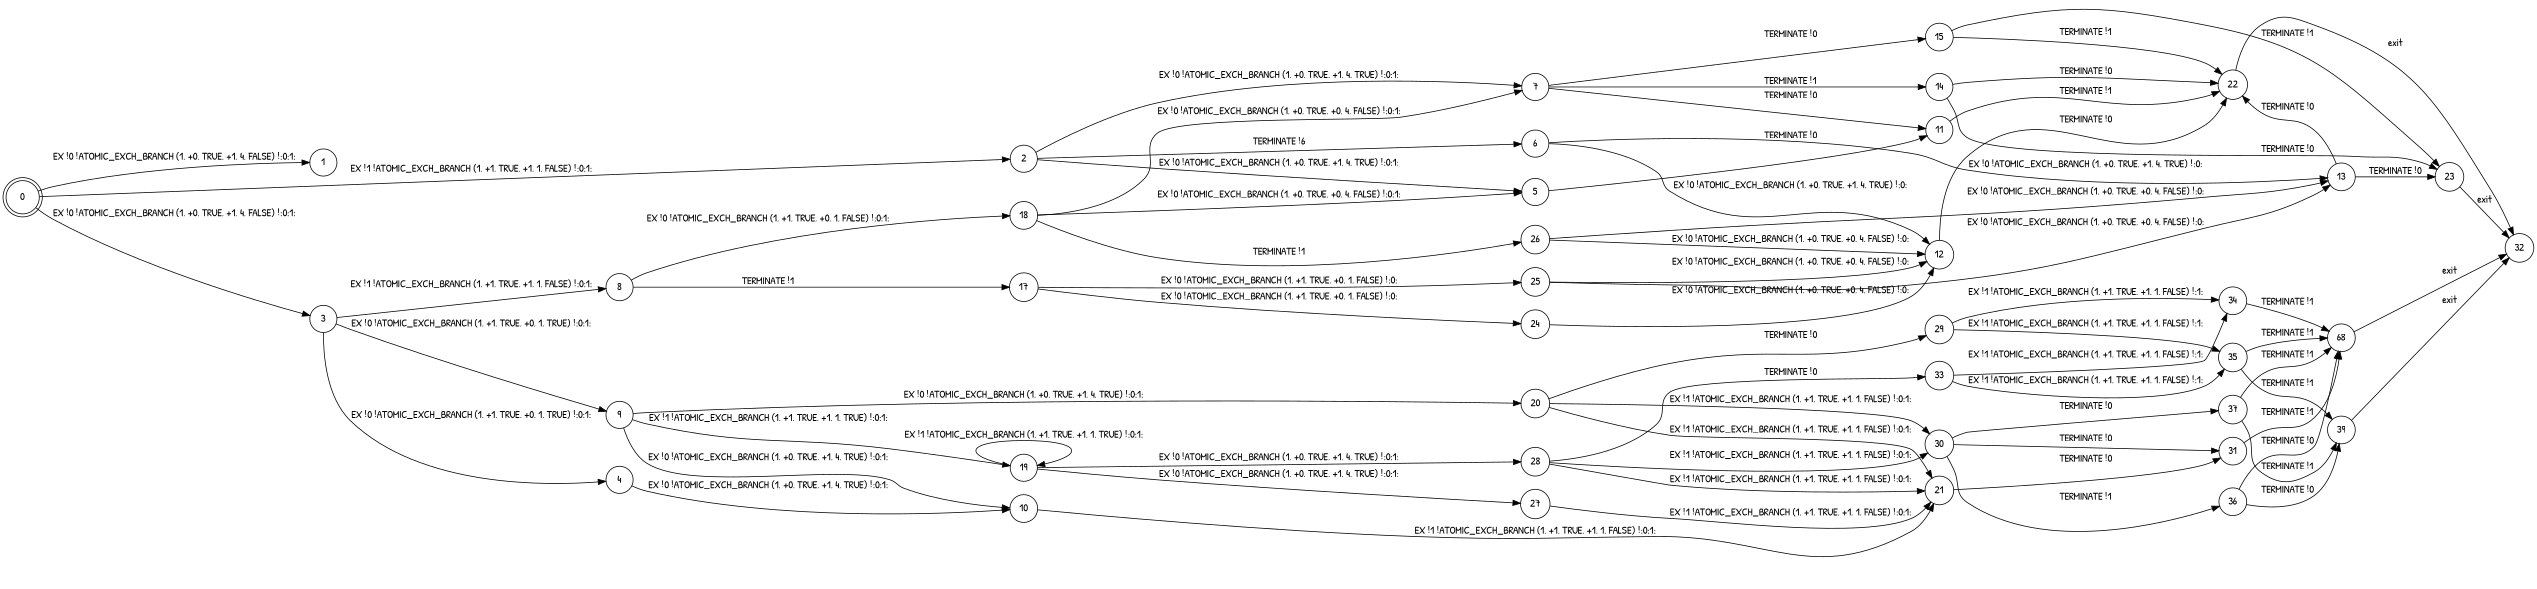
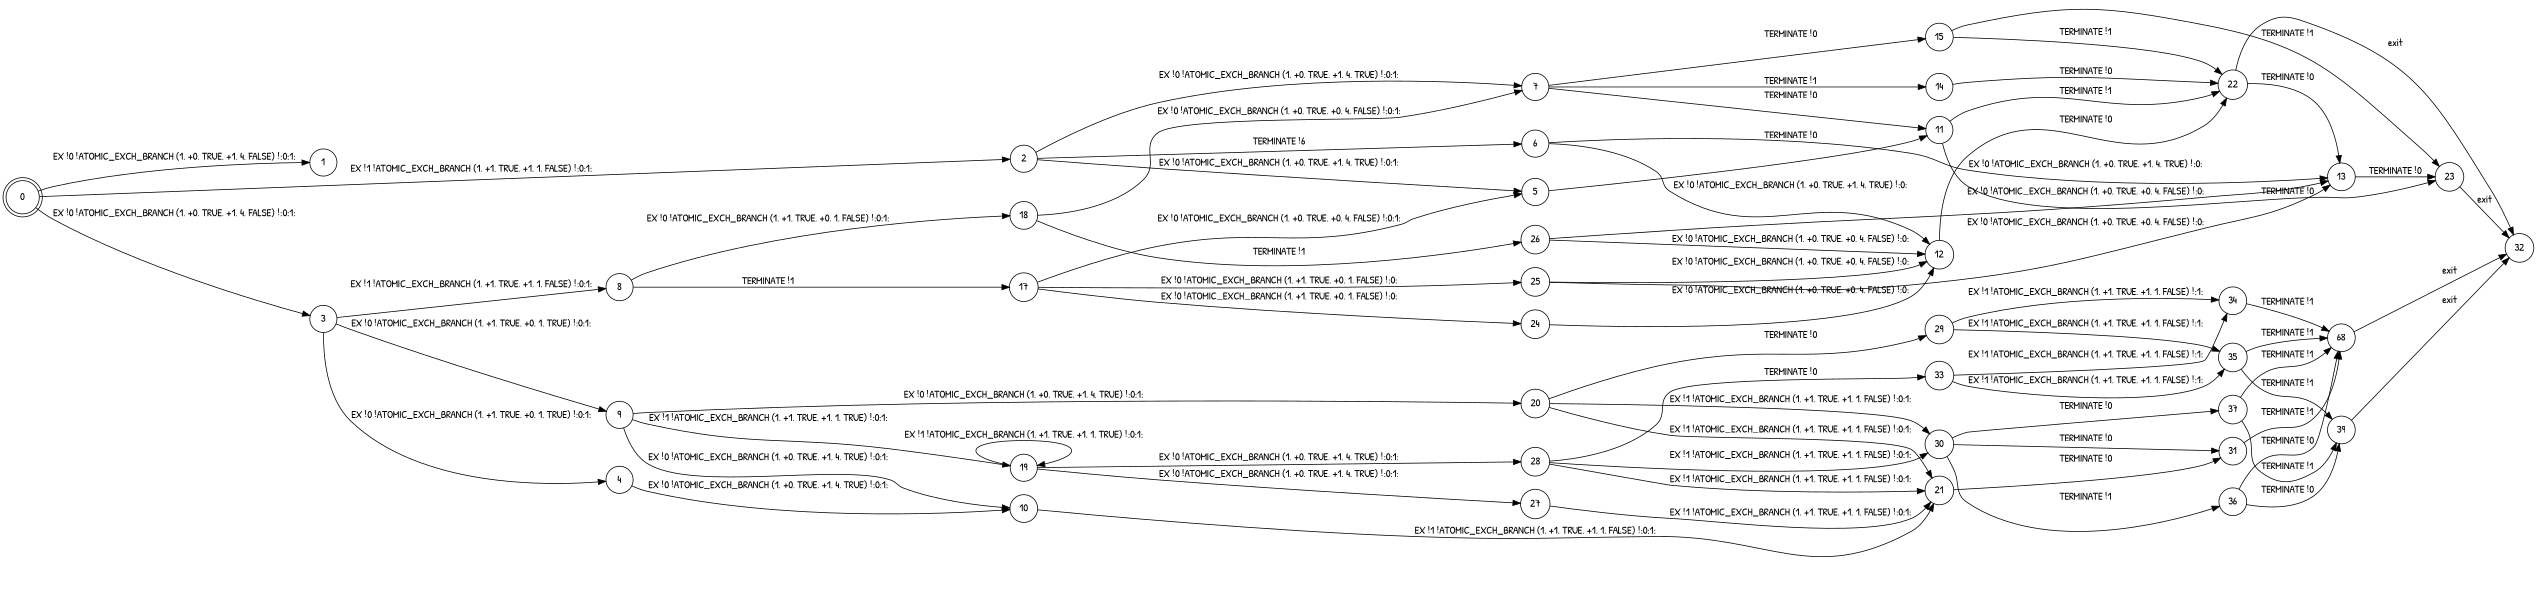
(2300, 122) -> (2310, 99)
(2176, 155) -> (2172, 206)
(1276, 206) -> (1276, 238)
